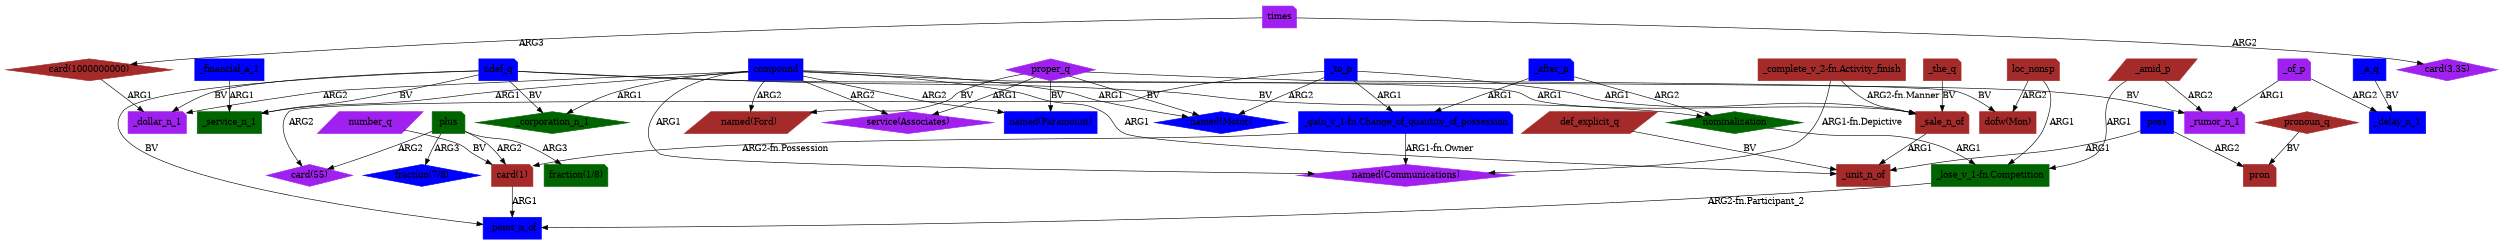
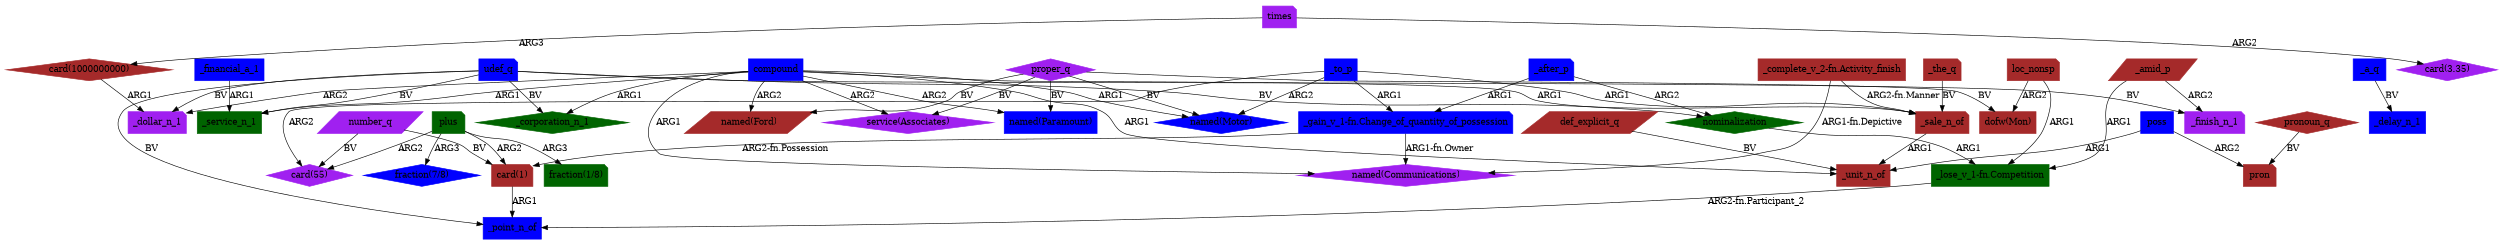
(2294, 70) -> none
(1005, 96) -> (1005, 96)
(2215, 123) -> (2215, 123)
none -> (341, 148)
